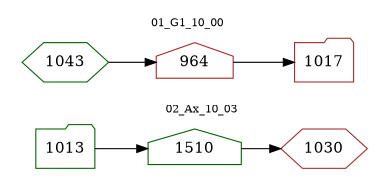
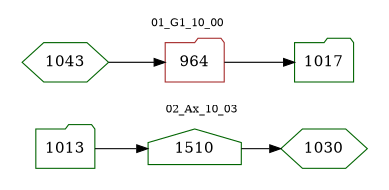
(195, 62) -> (195, 62)
(324, 62) -> (324, 62)
(324, 149) -> (324, 149)
